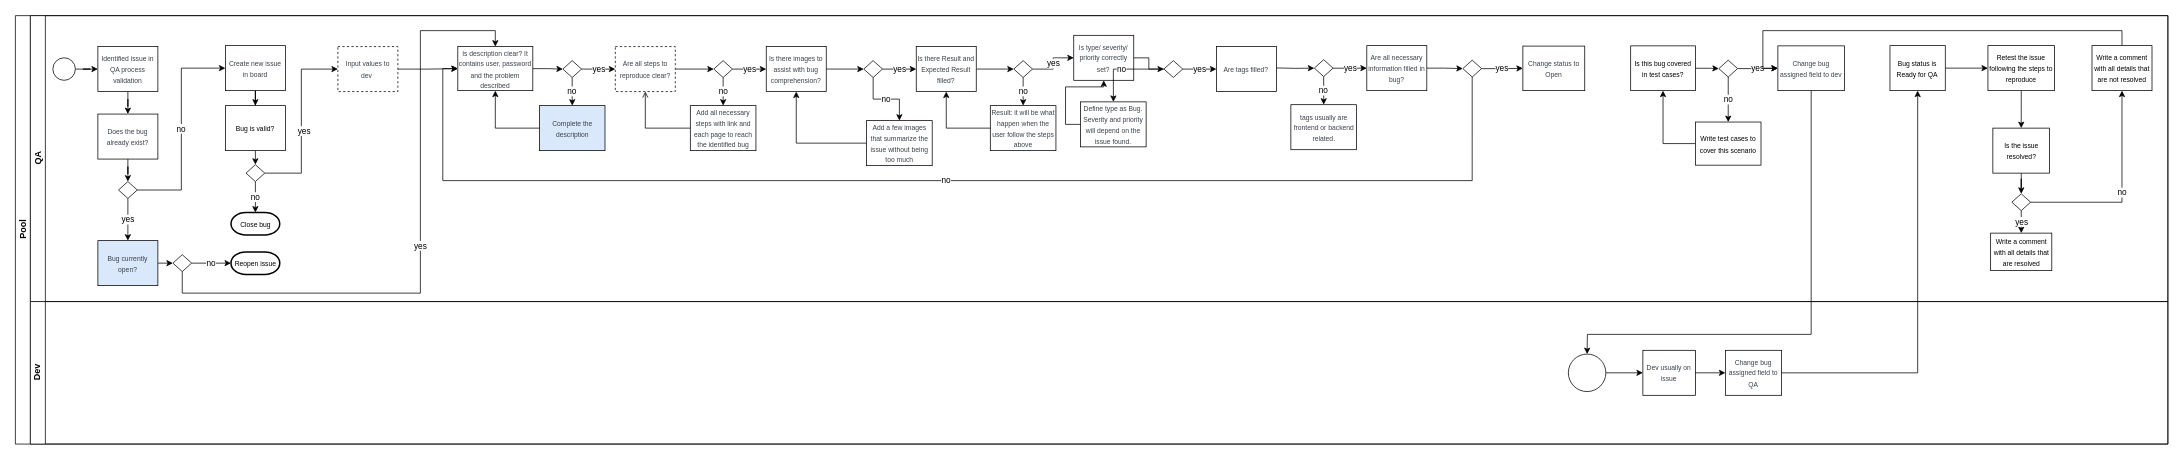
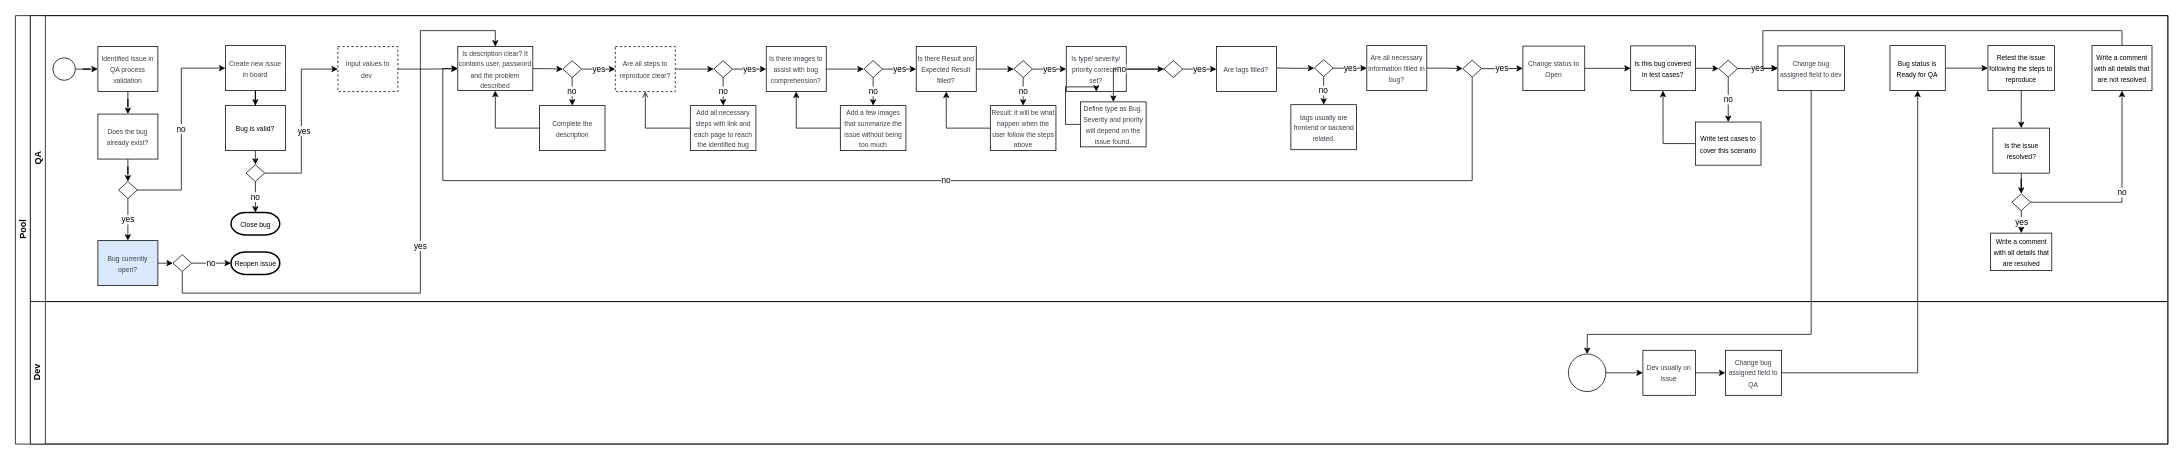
(1104, 58) -> (1096, 69)
none -> (1605, 68)
(572, 128) -> (572, 128)
(899, 143) -> (873, 128)
